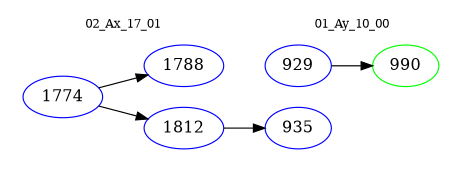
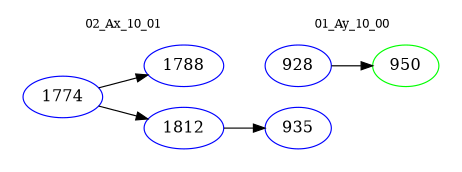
(123, 25) -> (123, 25)
(298, 66) -> (298, 66)
(406, 66) -> (406, 66)
